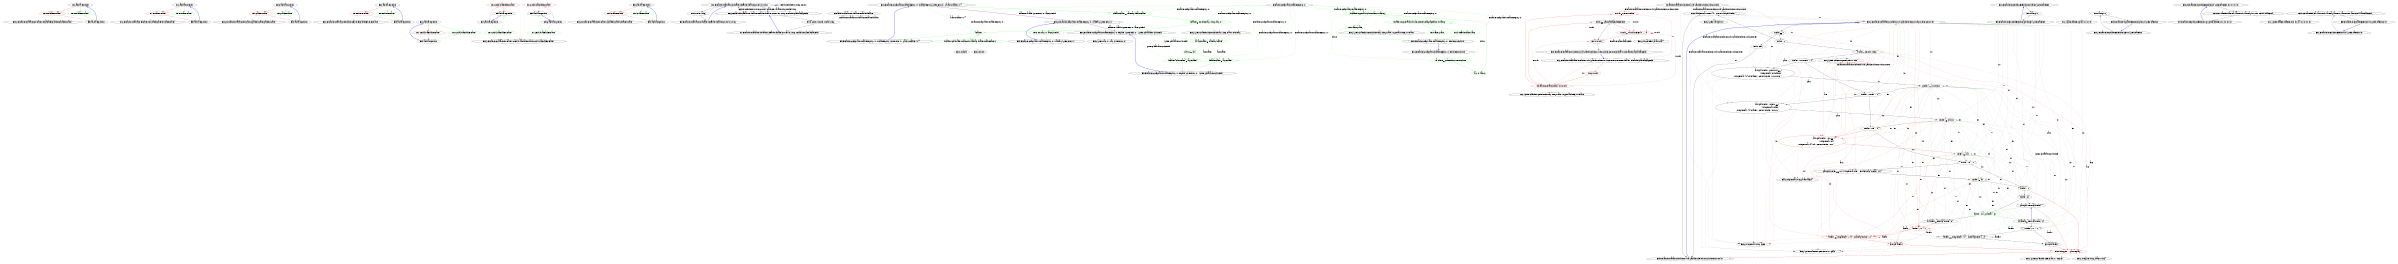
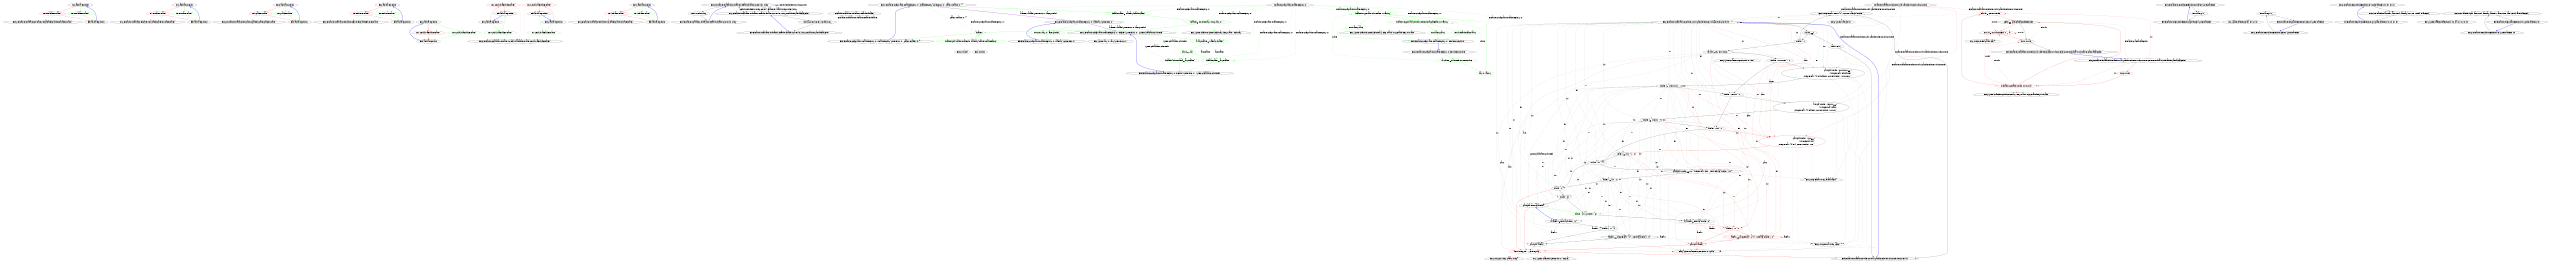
(2001, 141) -> (1593, 147)
